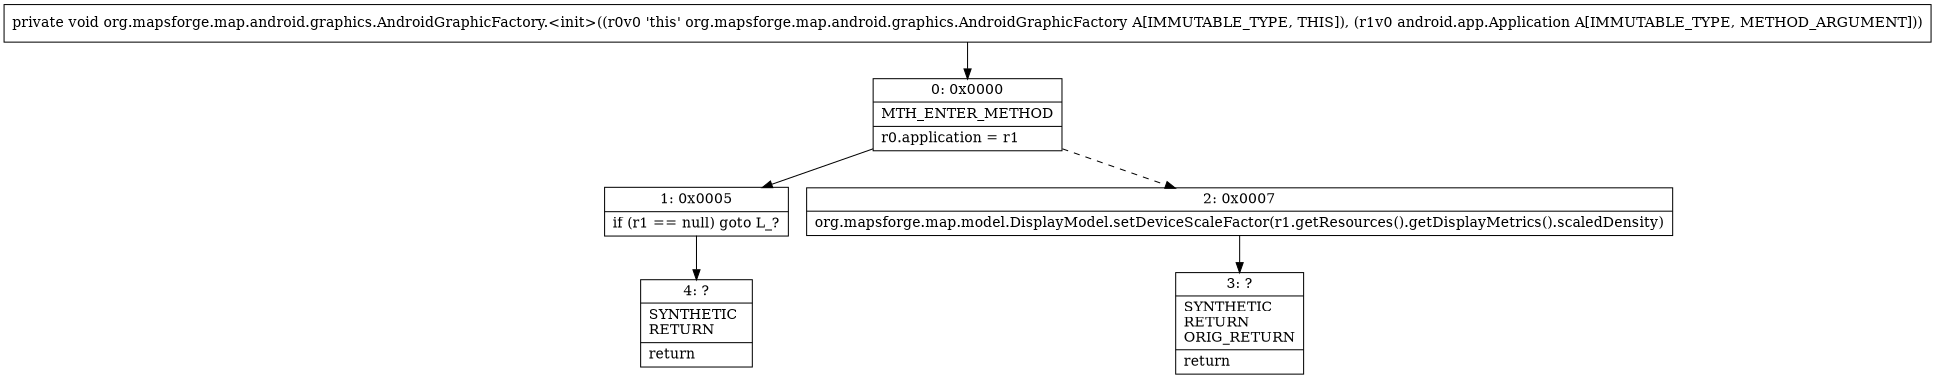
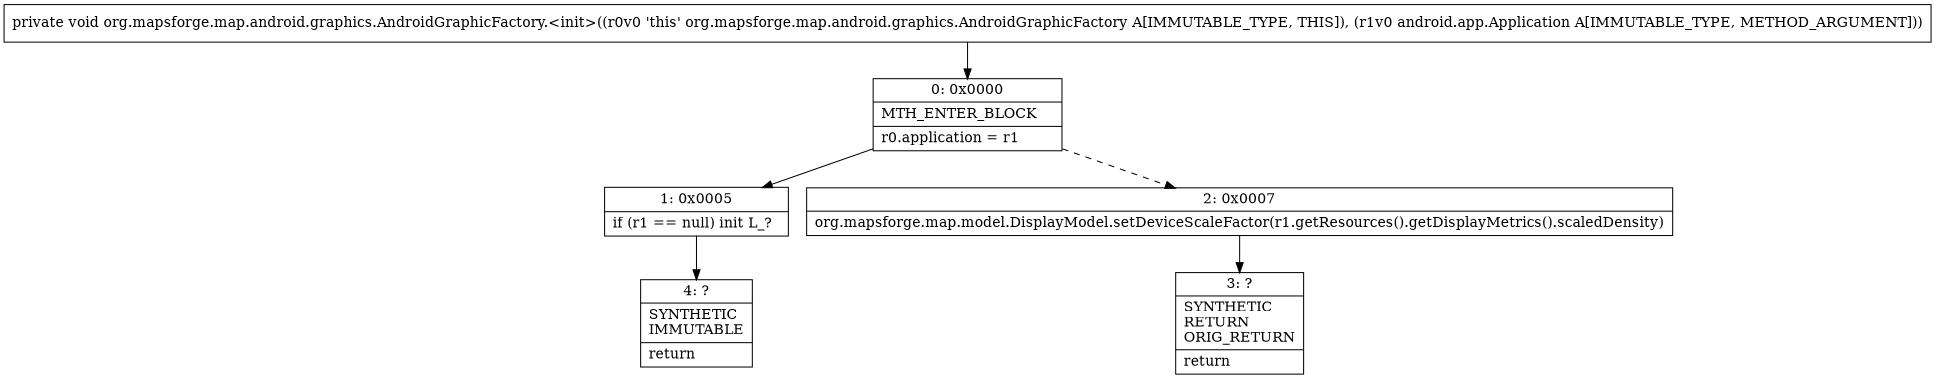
(968, 114) -> (959, 114)
(696, 223) -> (692, 223)
(682, 330) -> (696, 330)
